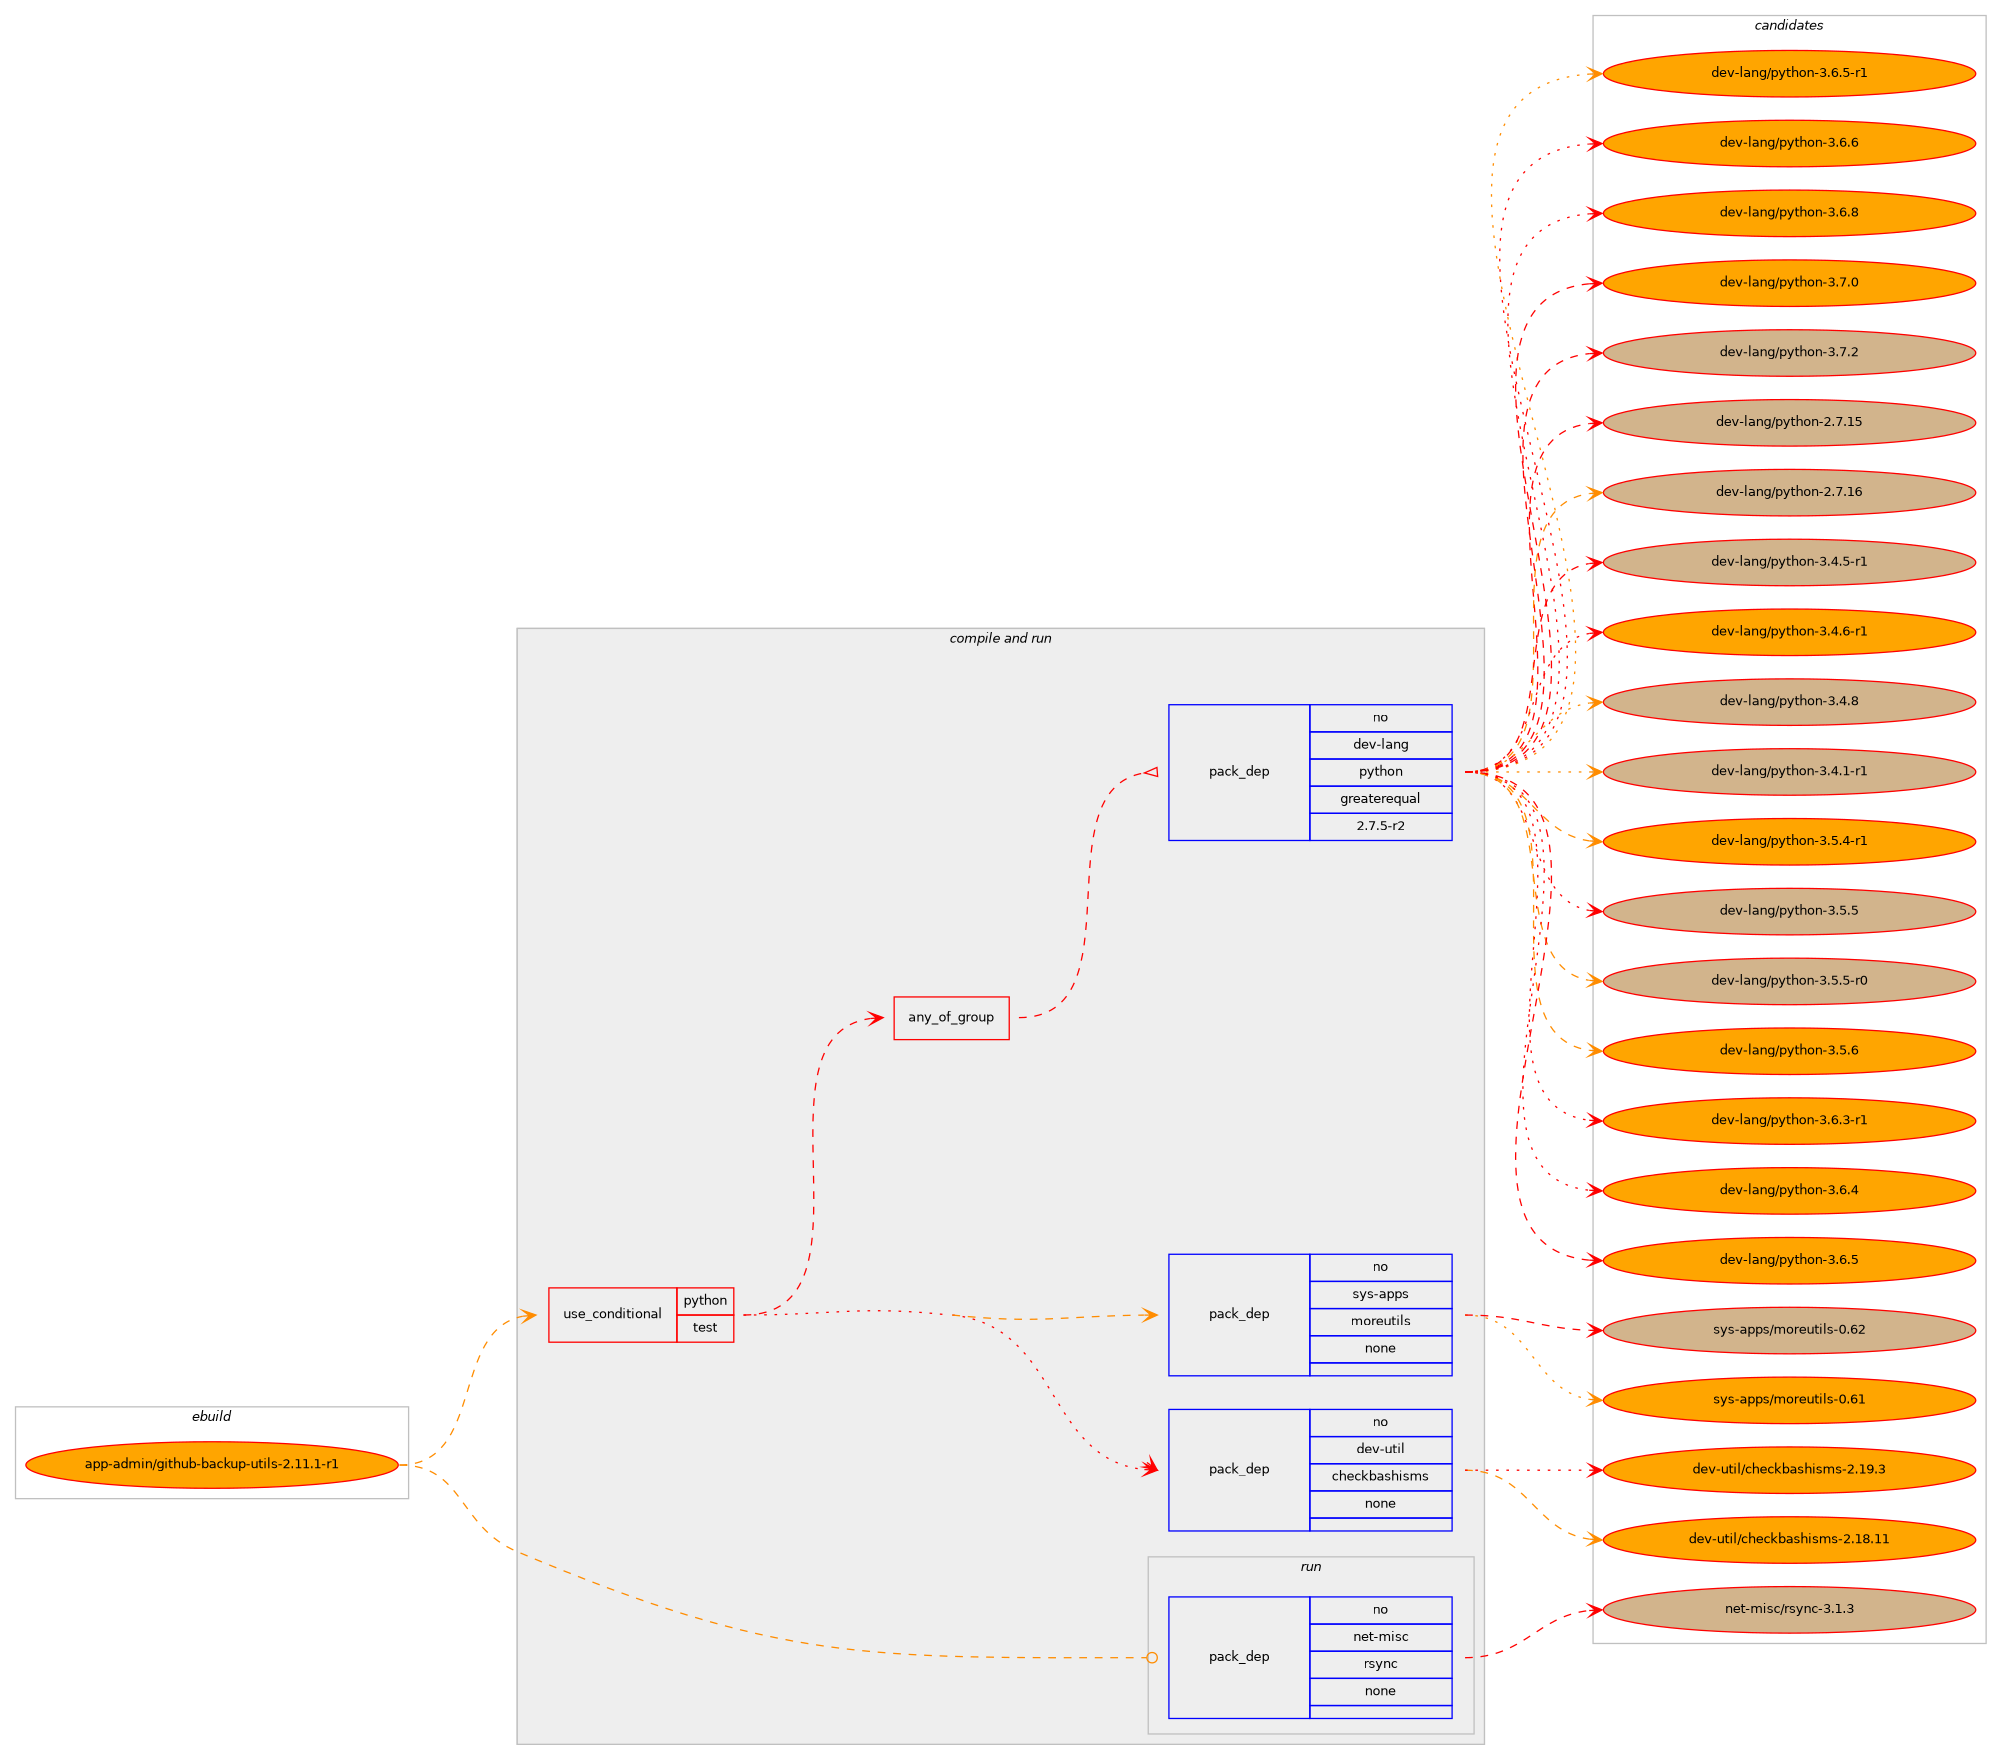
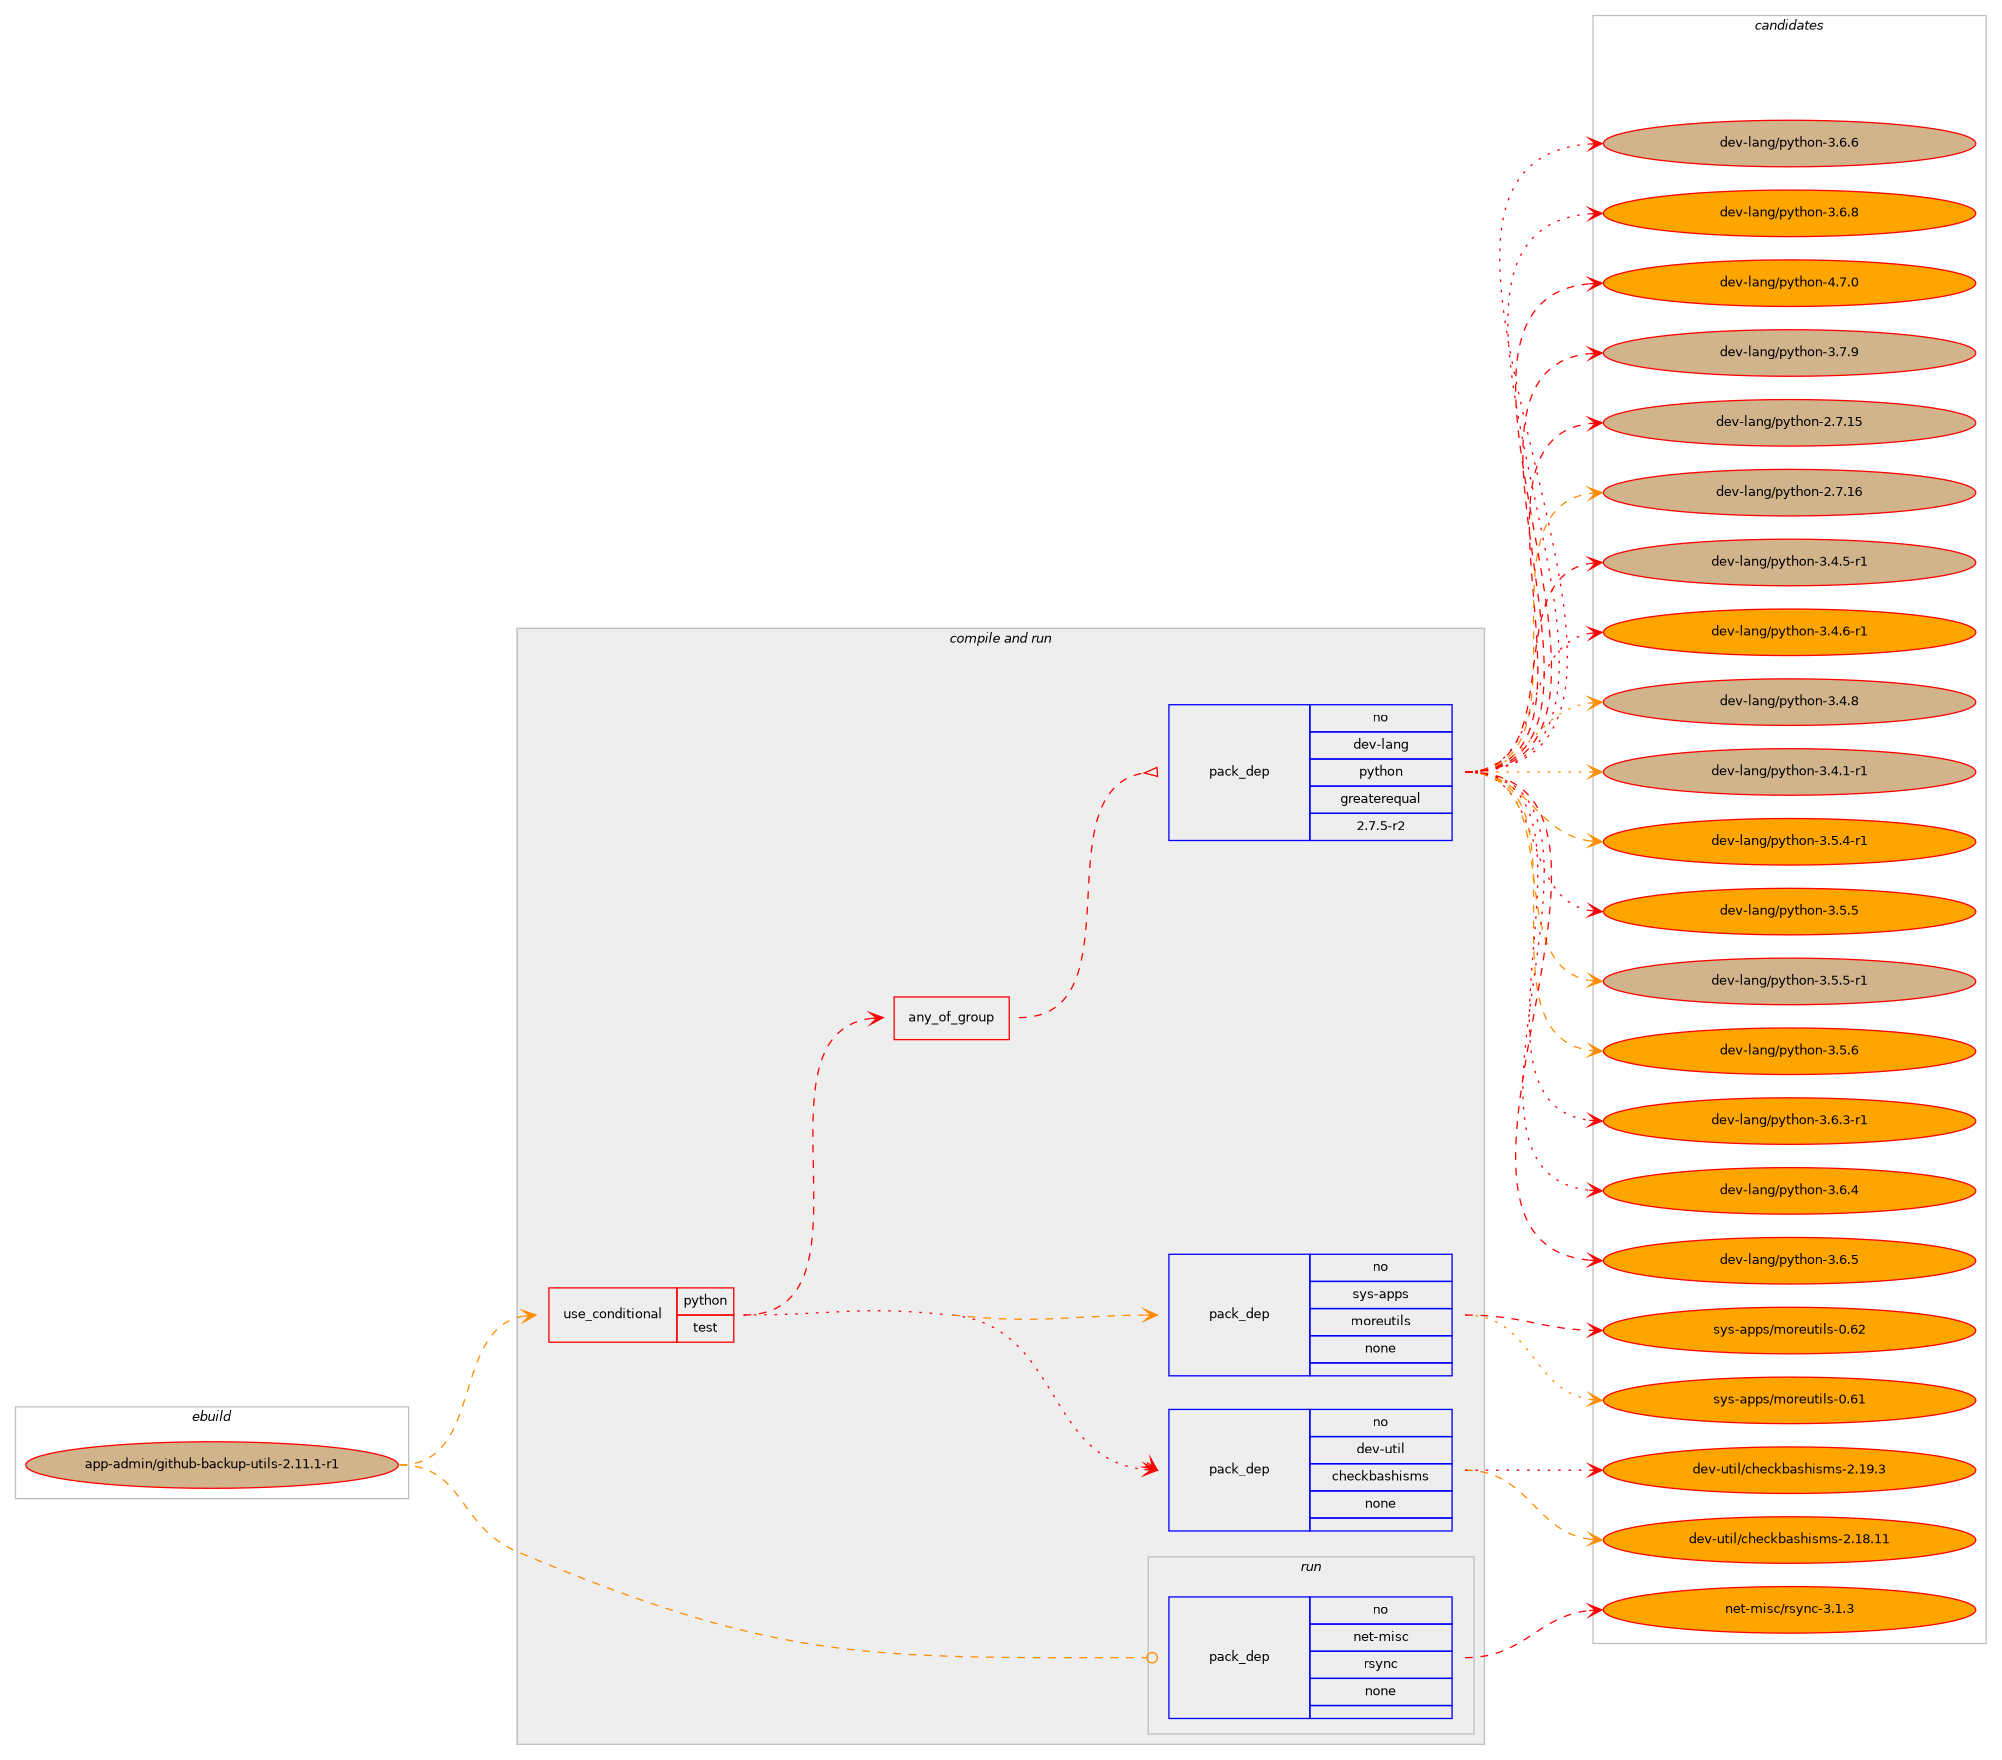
(1790, 74) -> none
(1790, 144) -> (1790, 144)
(1790, 283) -> (1790, 283)
(1790, 353) -> (1790, 353)
(1790, 912) -> (1790, 912)
(1790, 981) -> (1790, 981)
(1790, 1331) -> (1790, 1331)
(212, 1465) -> (212, 1465)
(1790, 1610) -> (1790, 1610)
